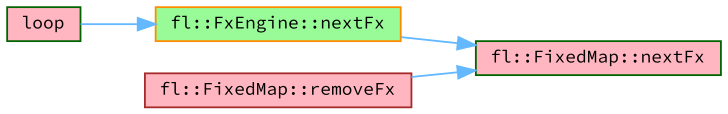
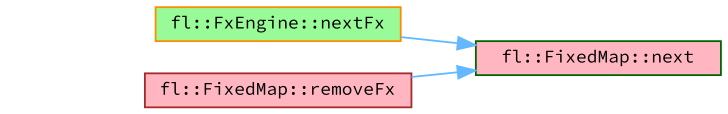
(44, 24) -> none
(598, 58) -> (598, 58)
